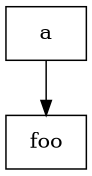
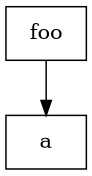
(46, 80) -> (46, 80)
